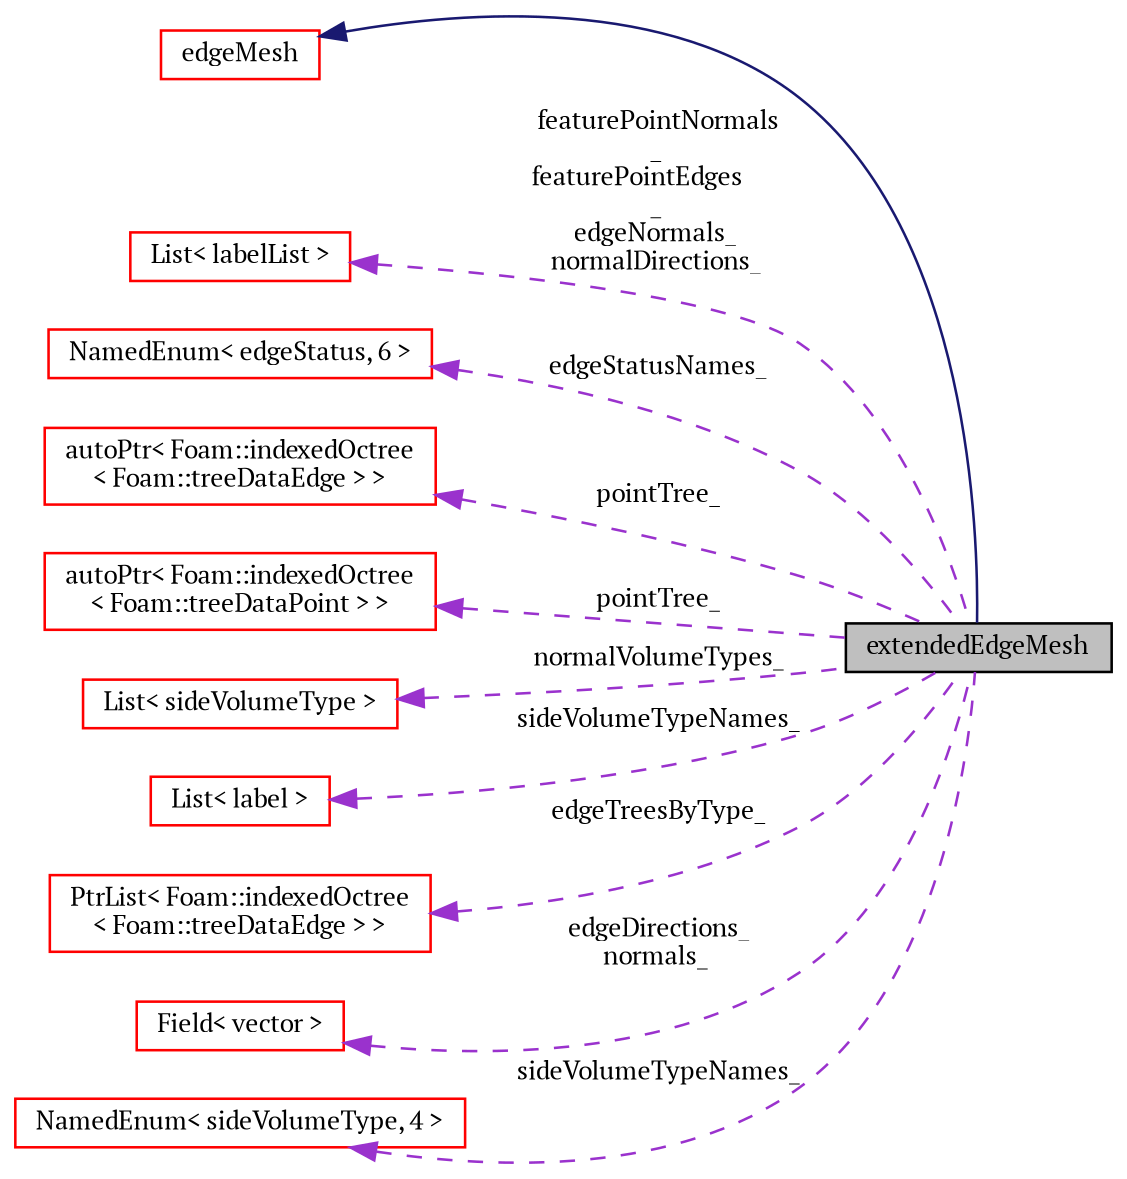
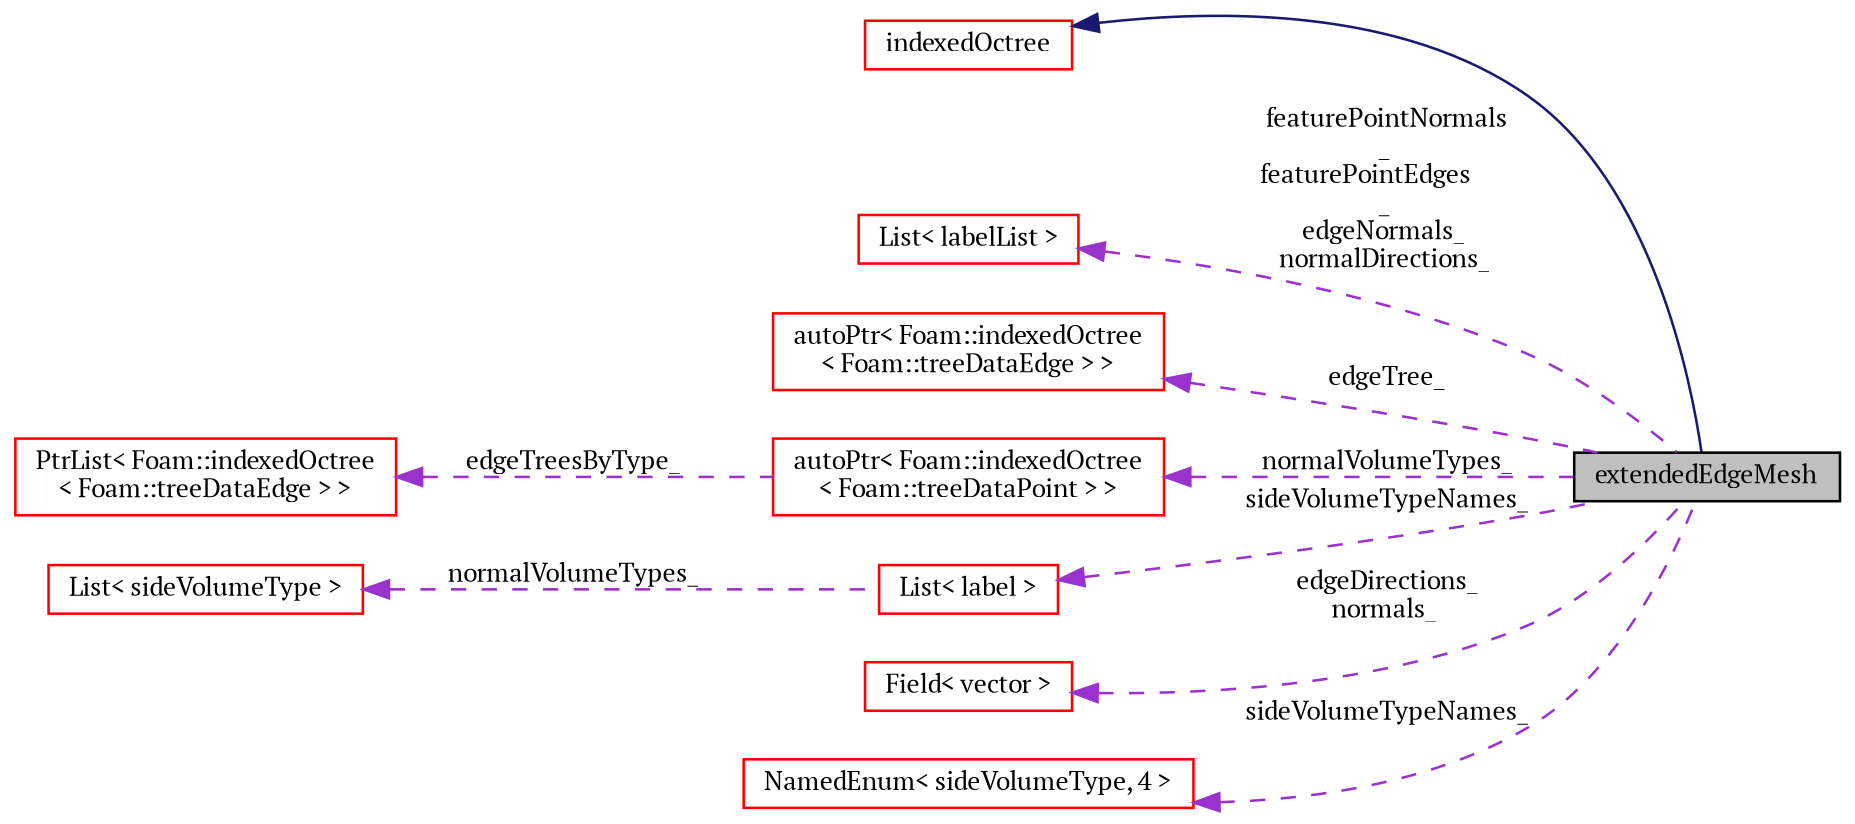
(240, 55) -> (969, 45)
(240, 354) -> none
(656, 496) -> (1384, 379)
(656, 600) -> (1384, 463)
(635, 687) -> (634, 589)
(740, 853) -> (598, 477)
